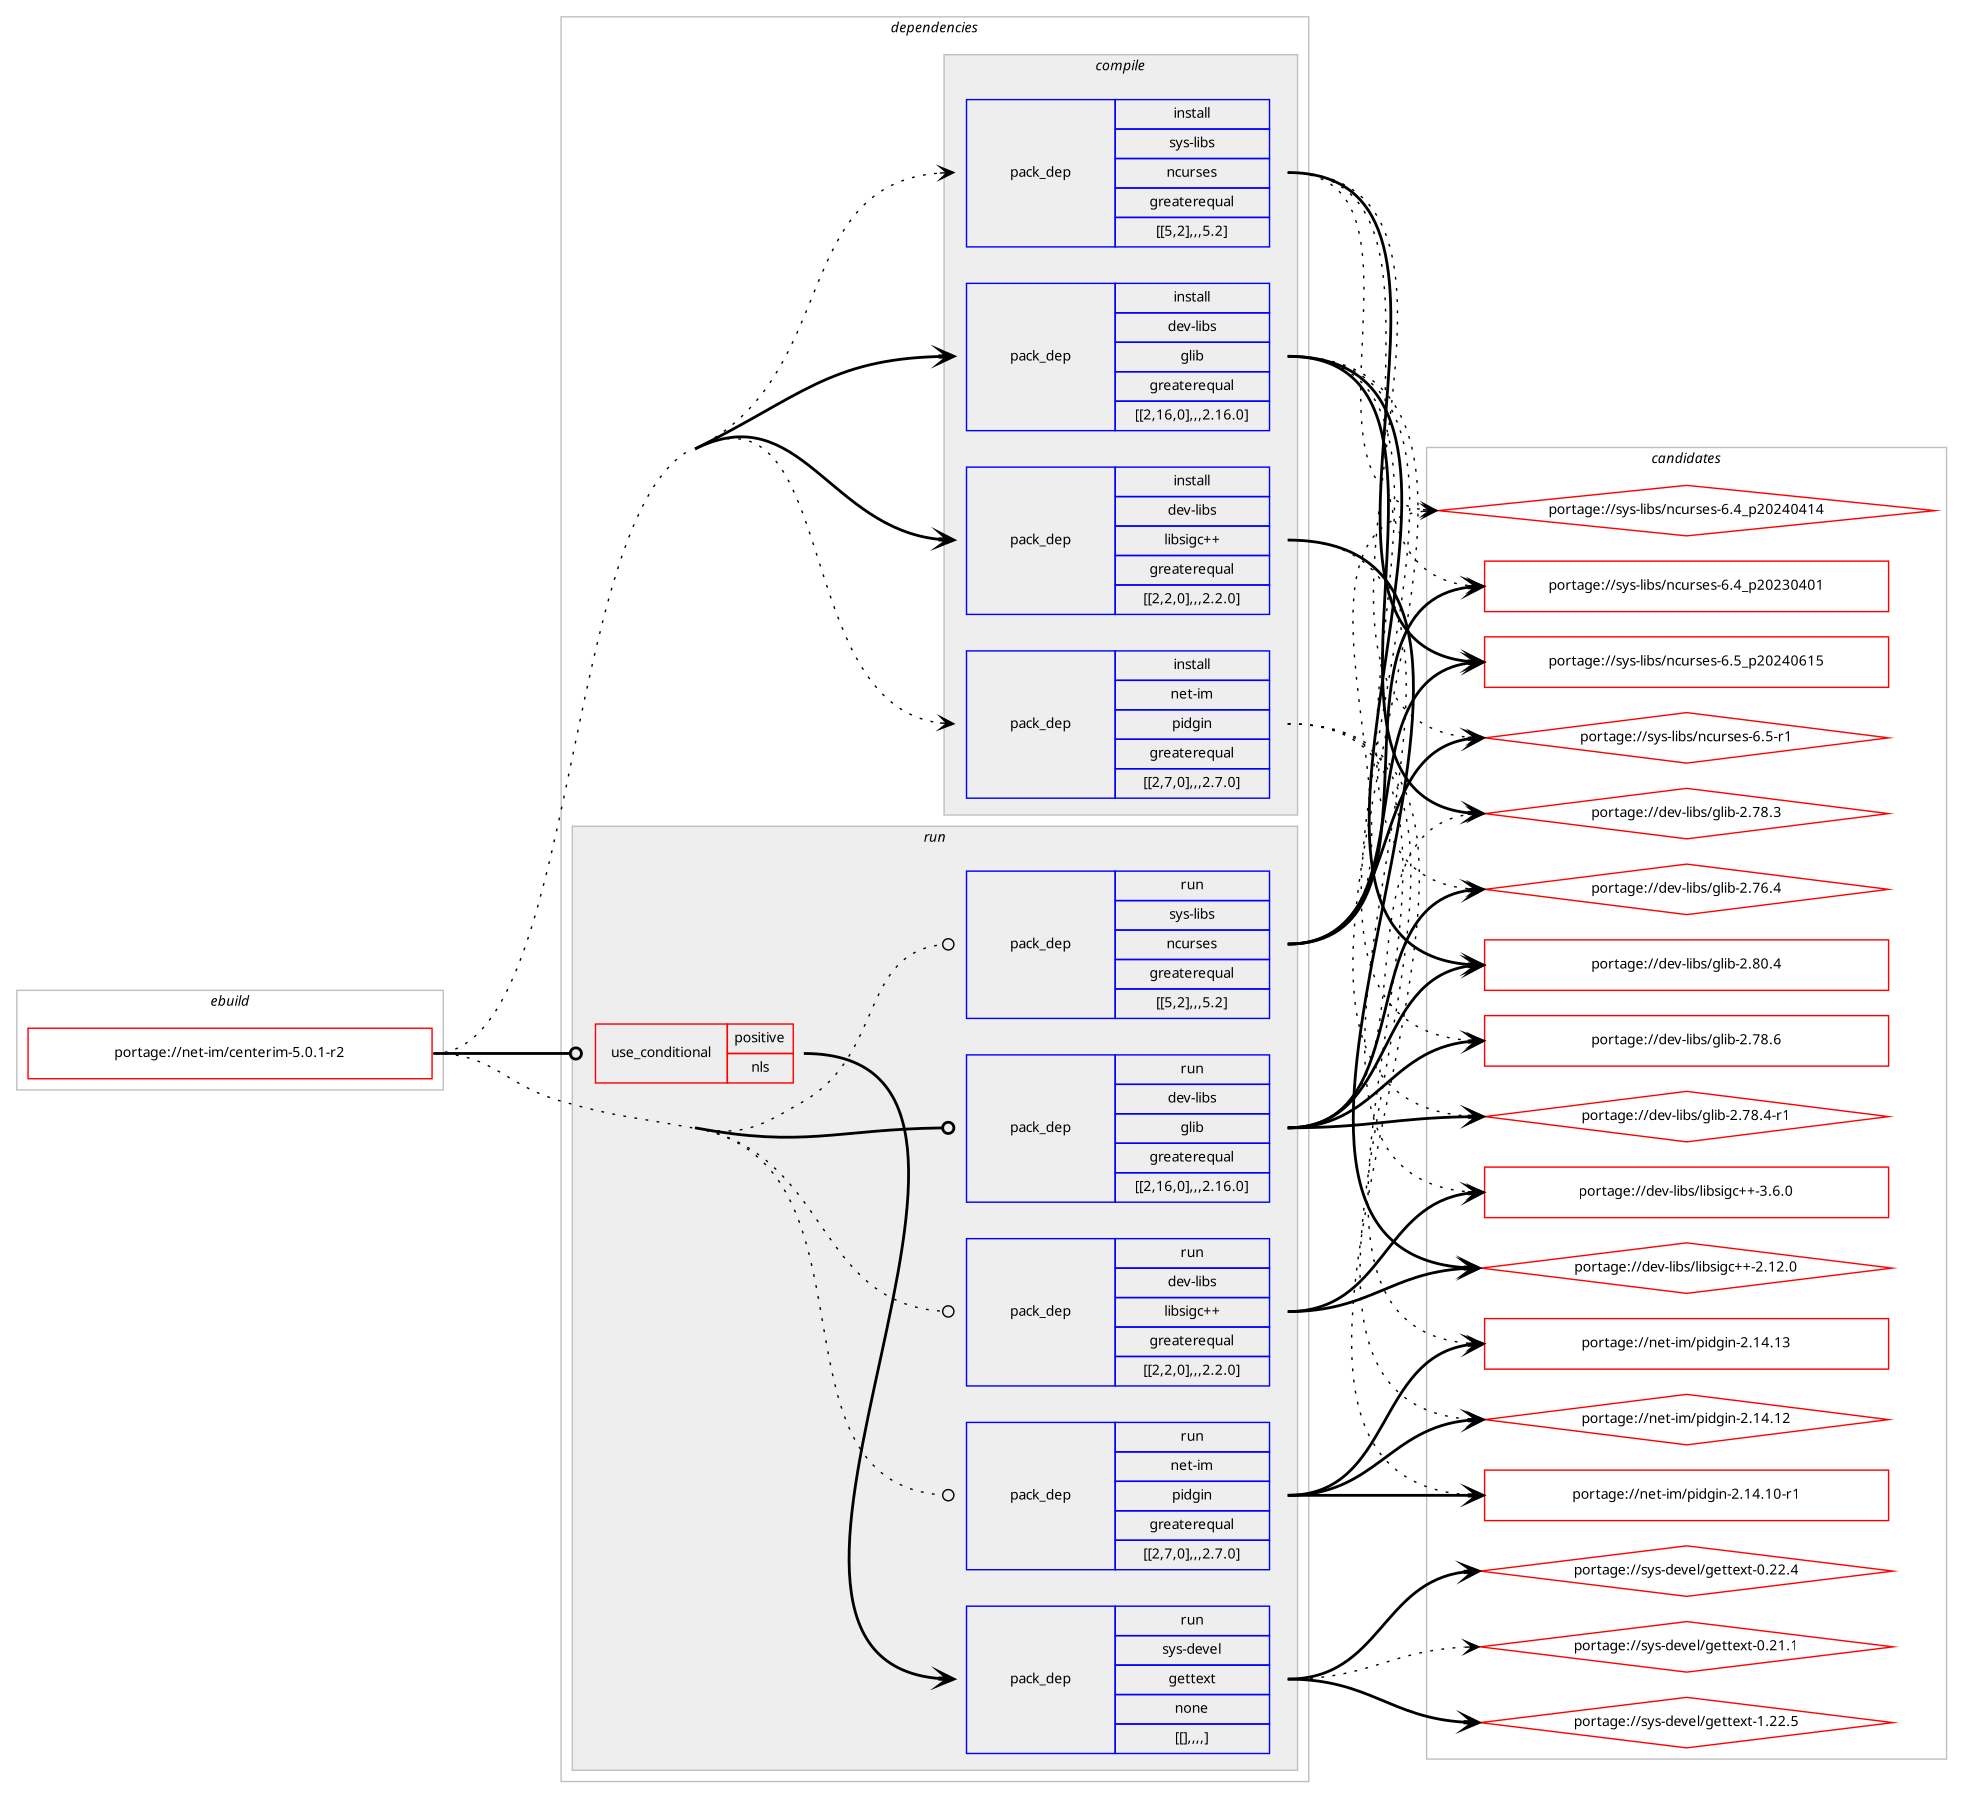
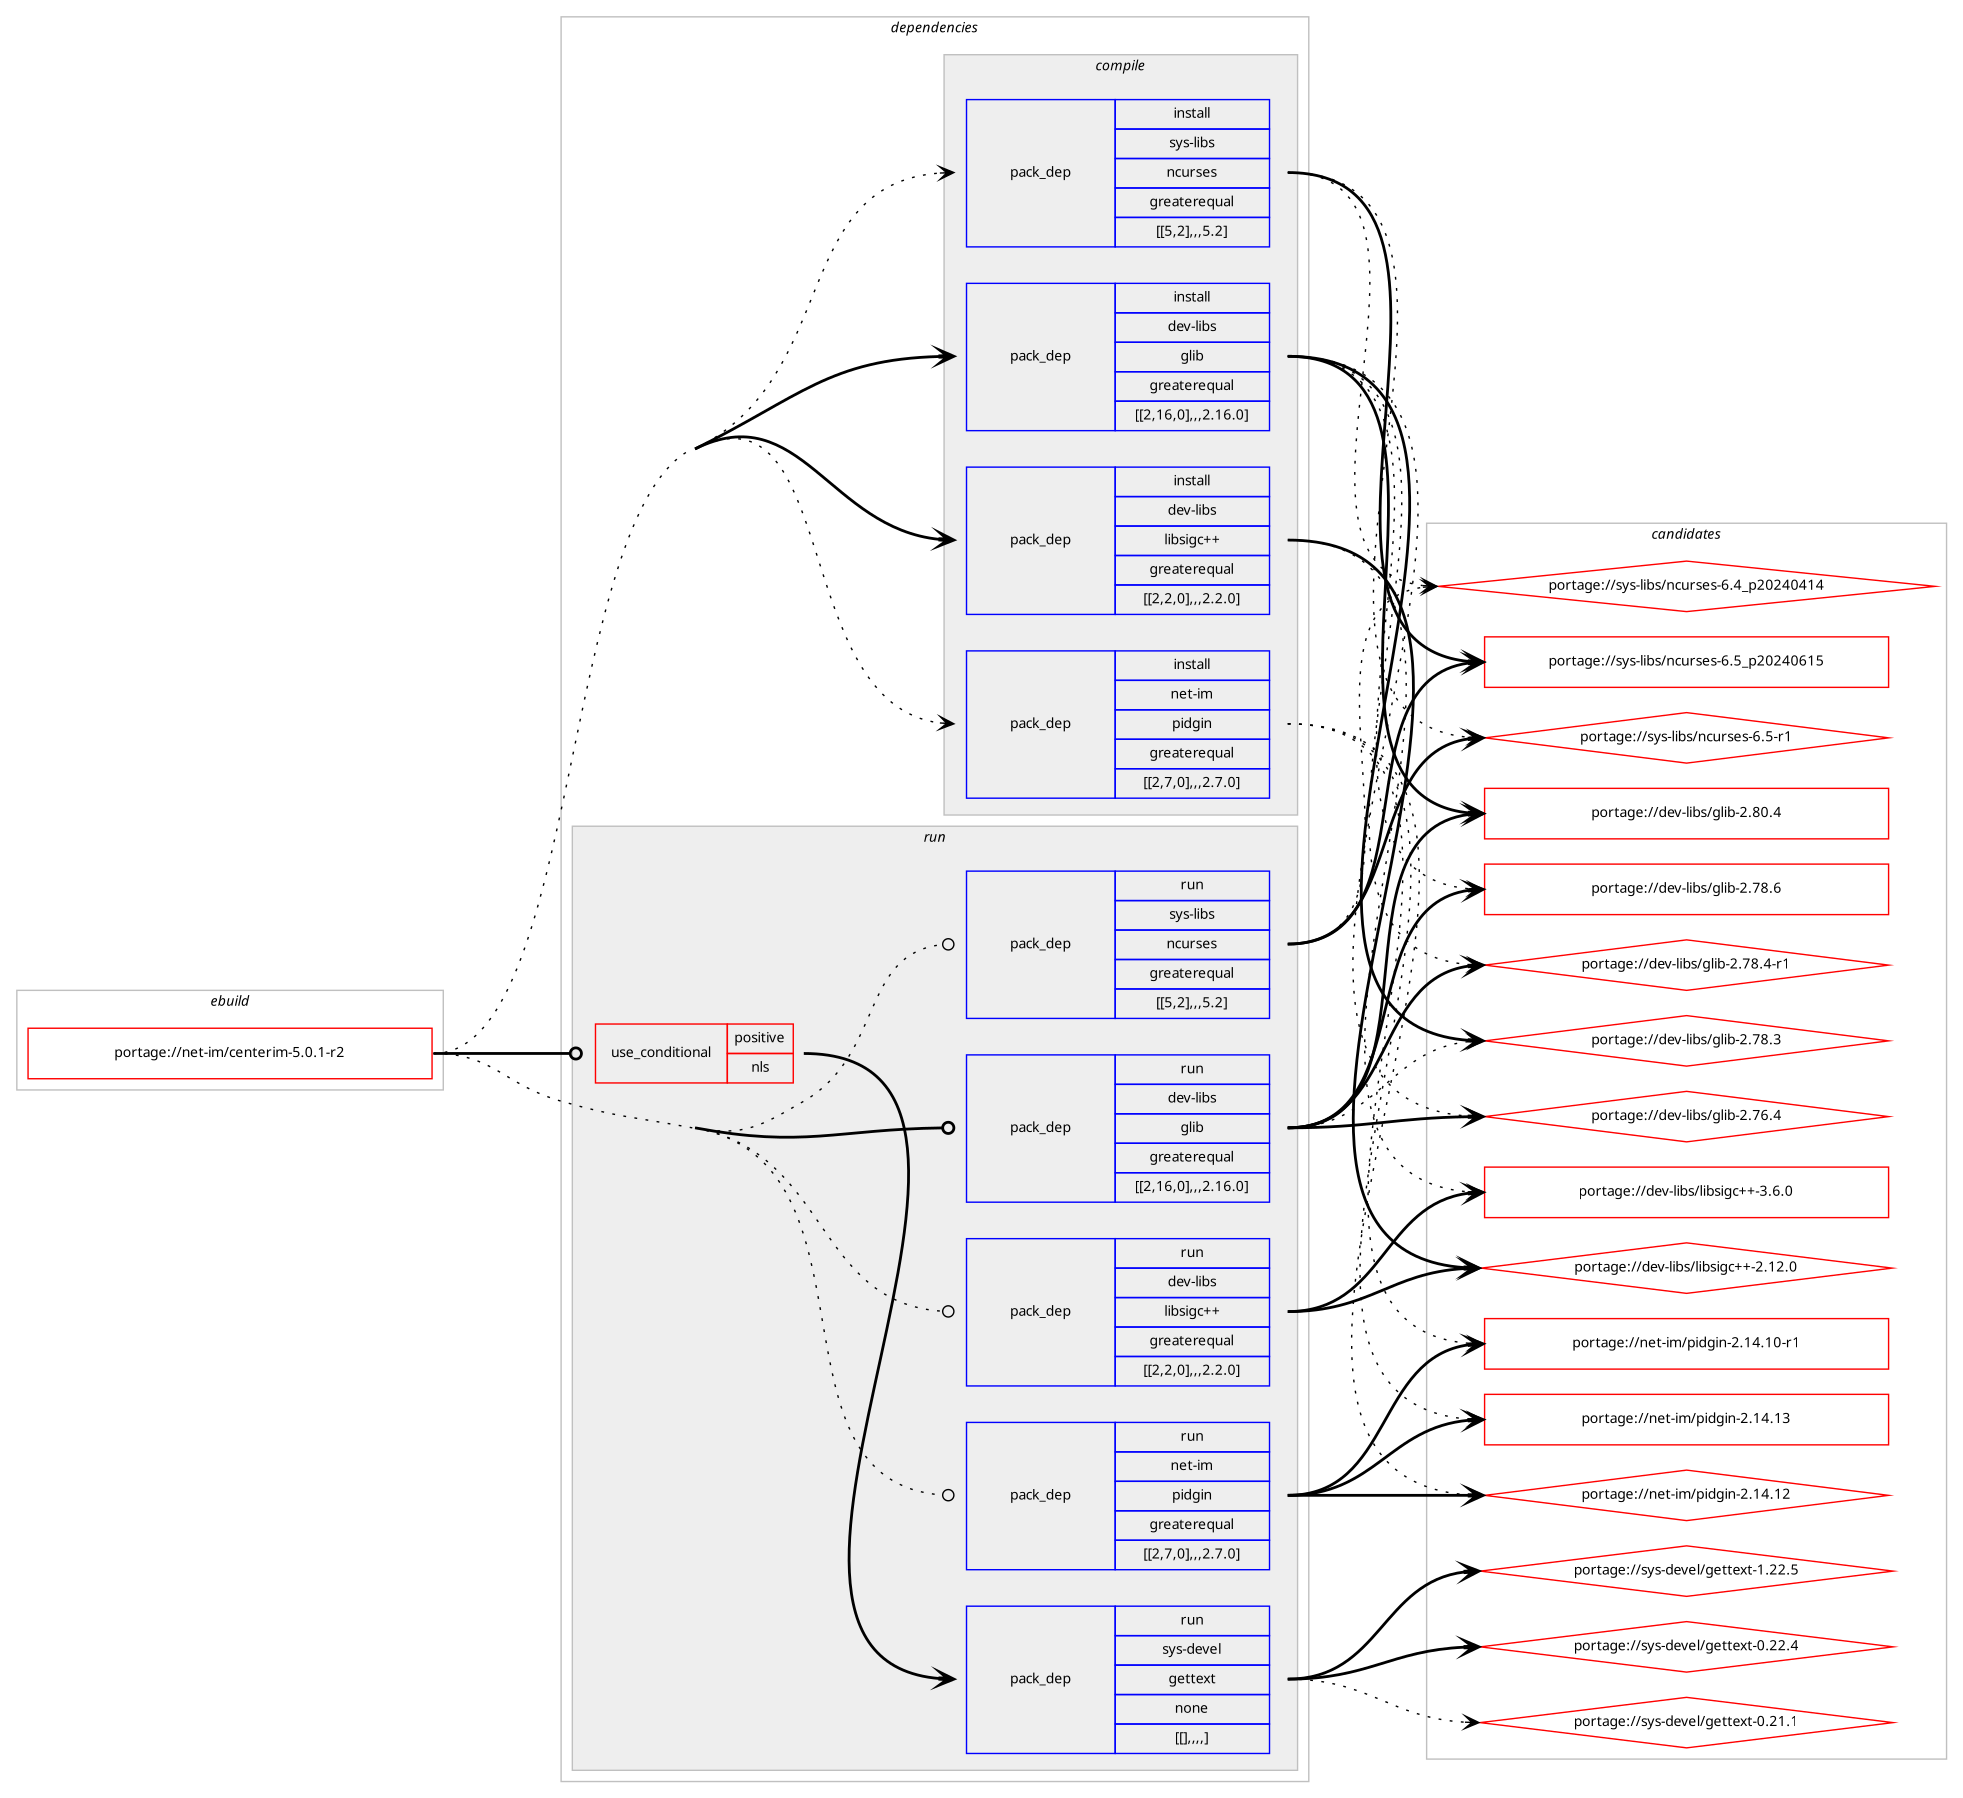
(1687, 586) -> none
